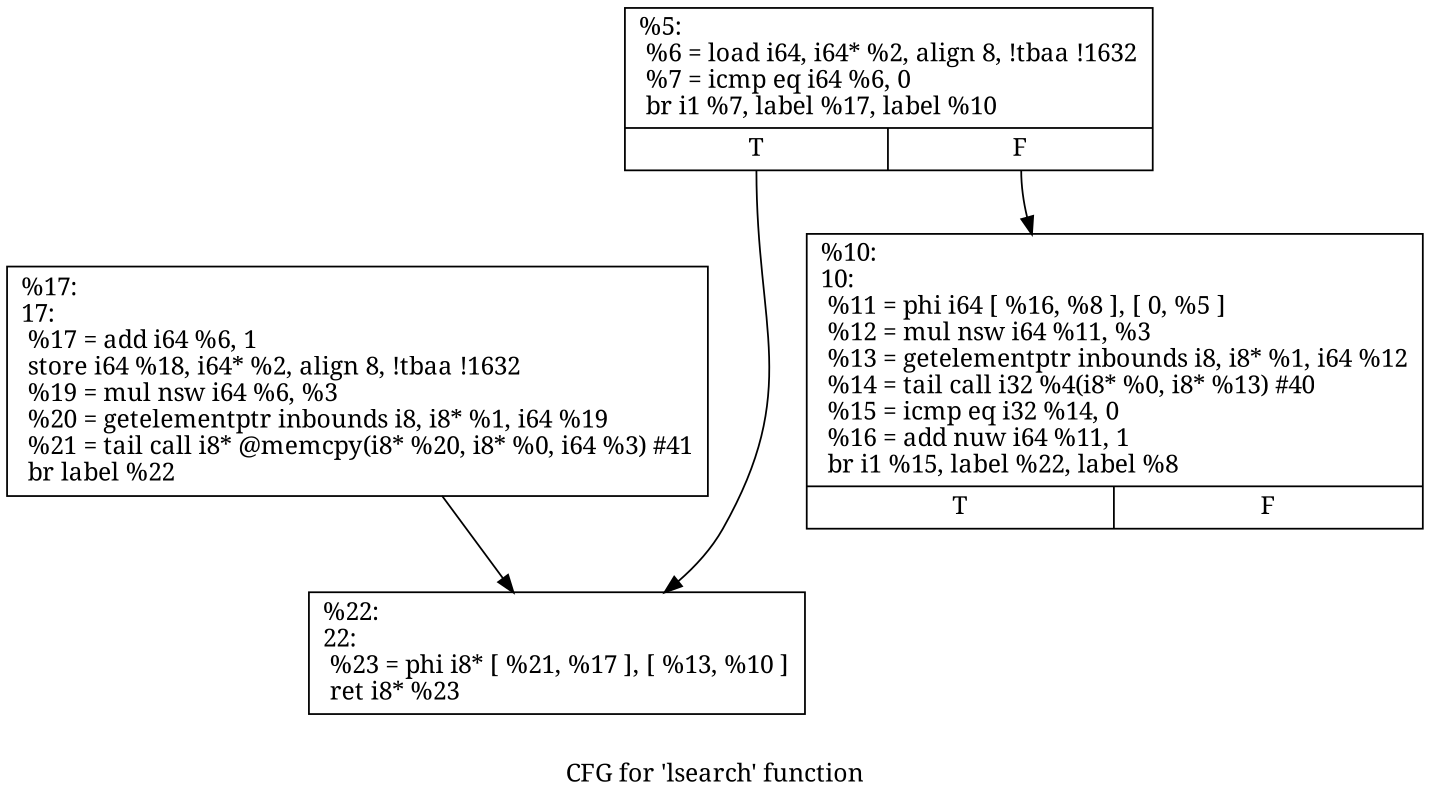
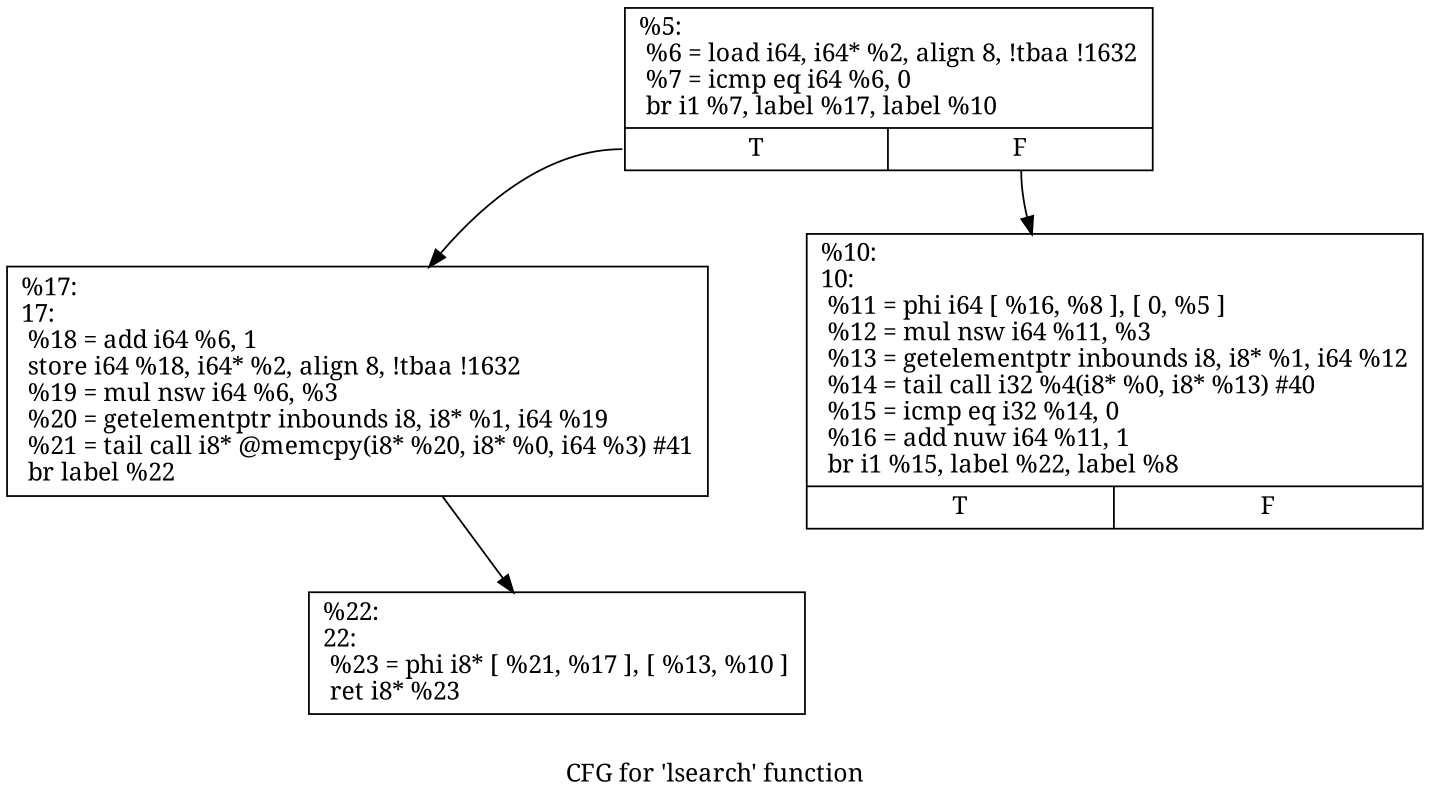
(139, 341) -> (139, 341)
(768, 388) -> (521, 182)
